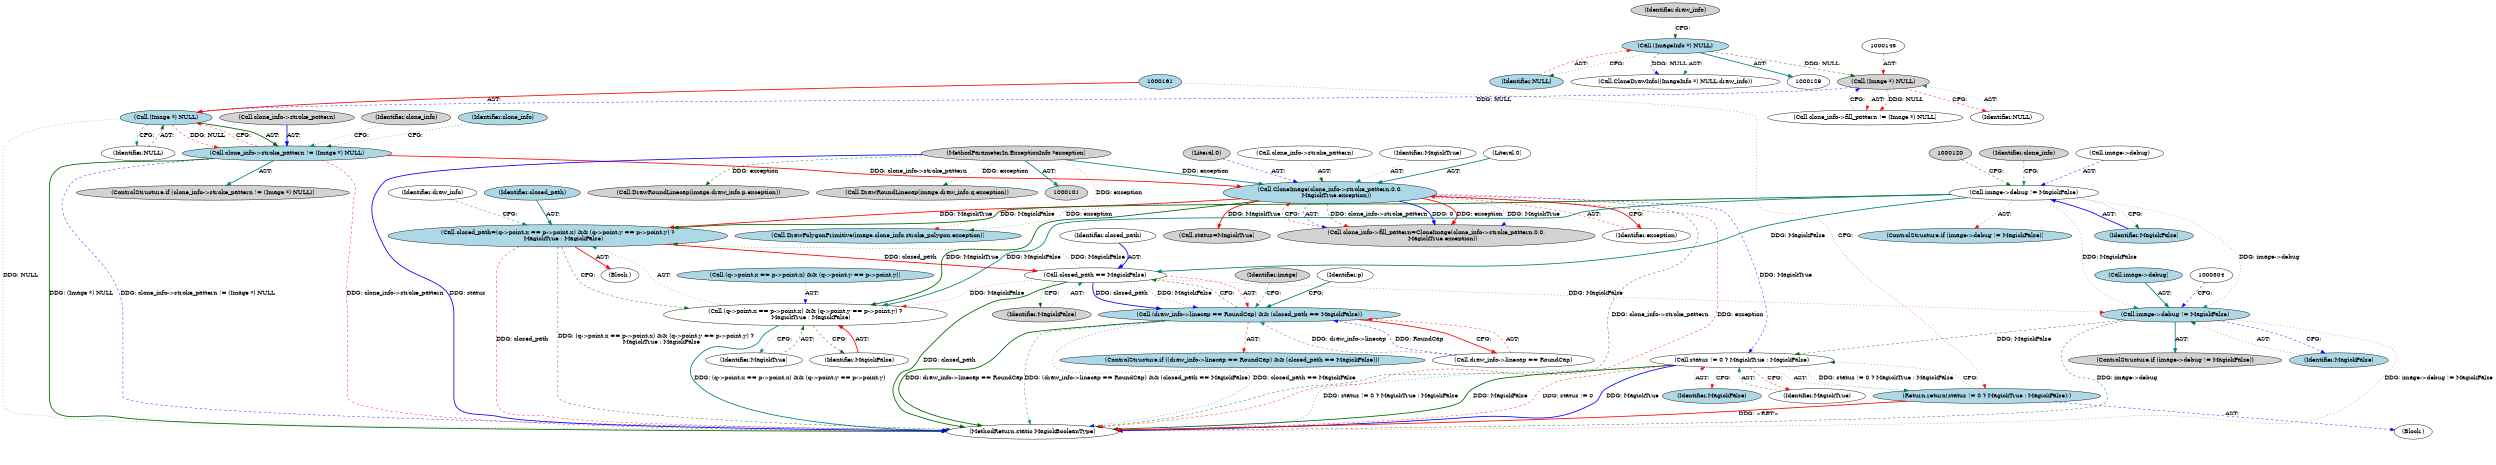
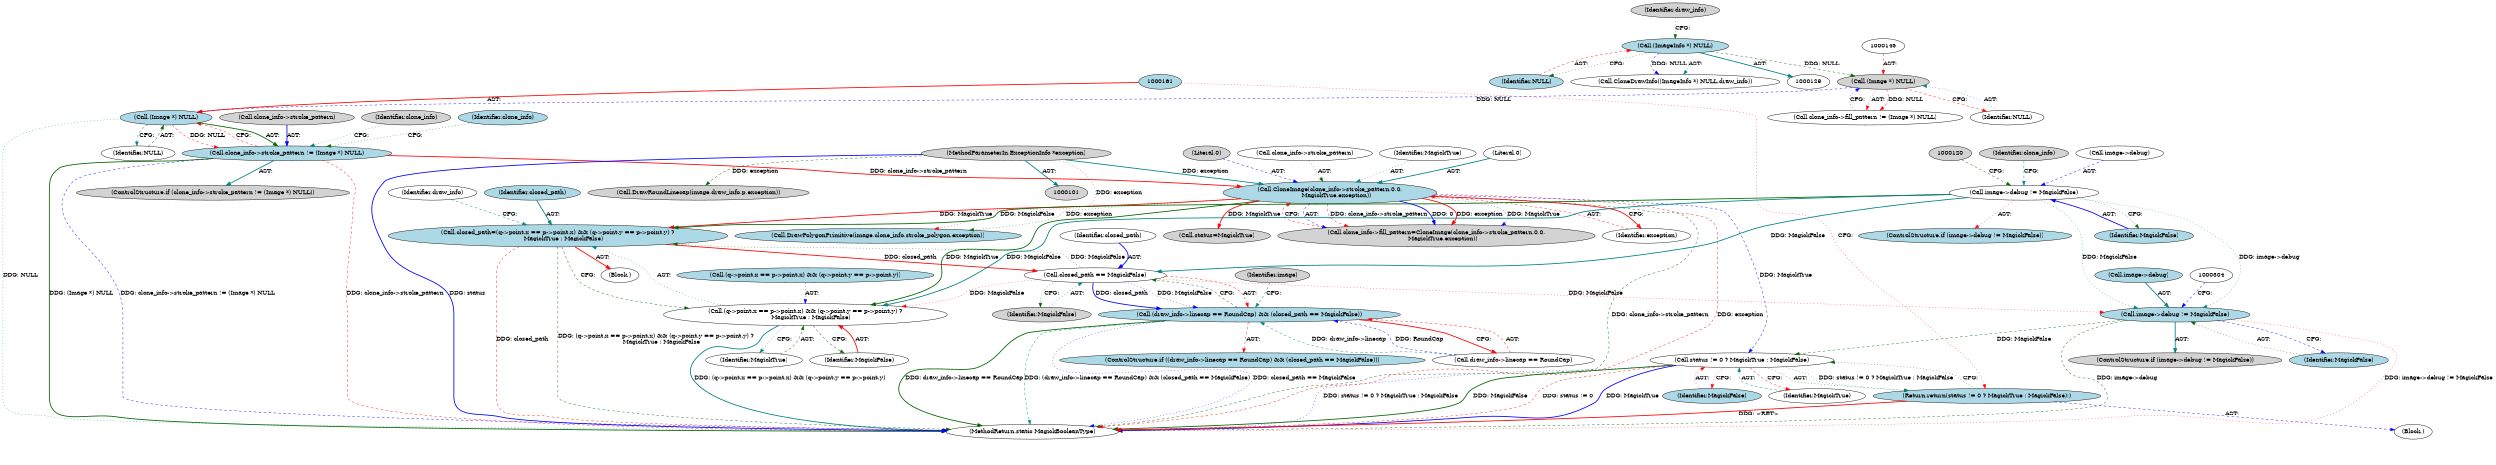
(927, 193) -> none
(1345, 275) -> none
(934, 342) -> none
